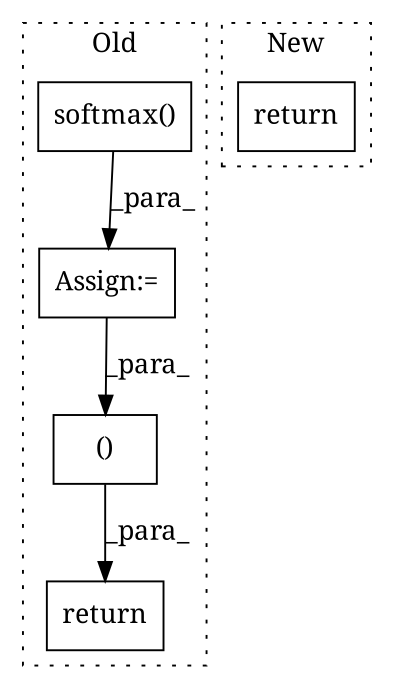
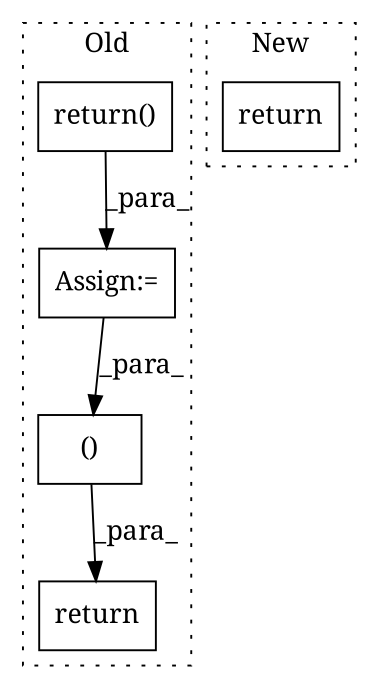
(115, 117) -> (105, 117)
